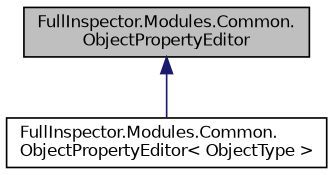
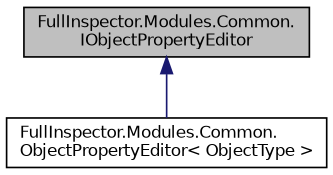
(167, 32) -> (167, 32)
